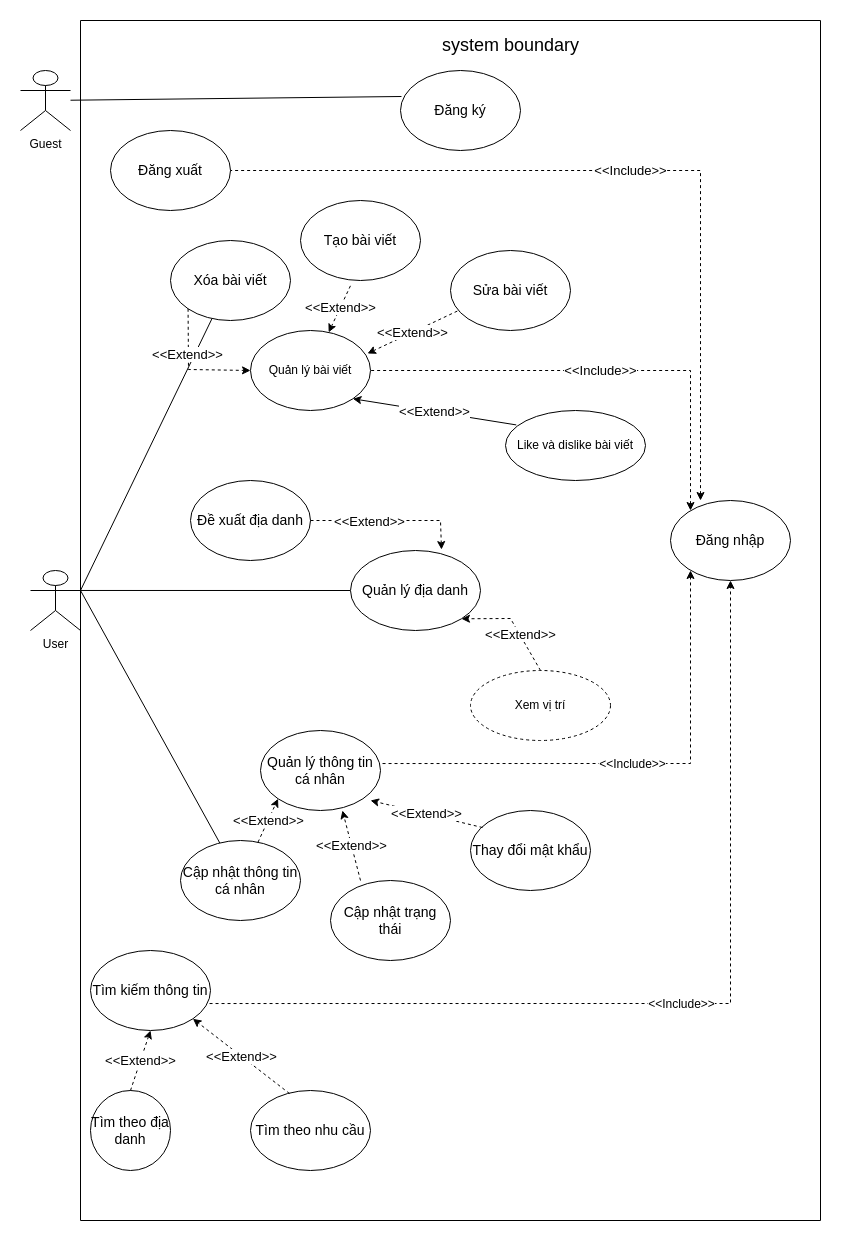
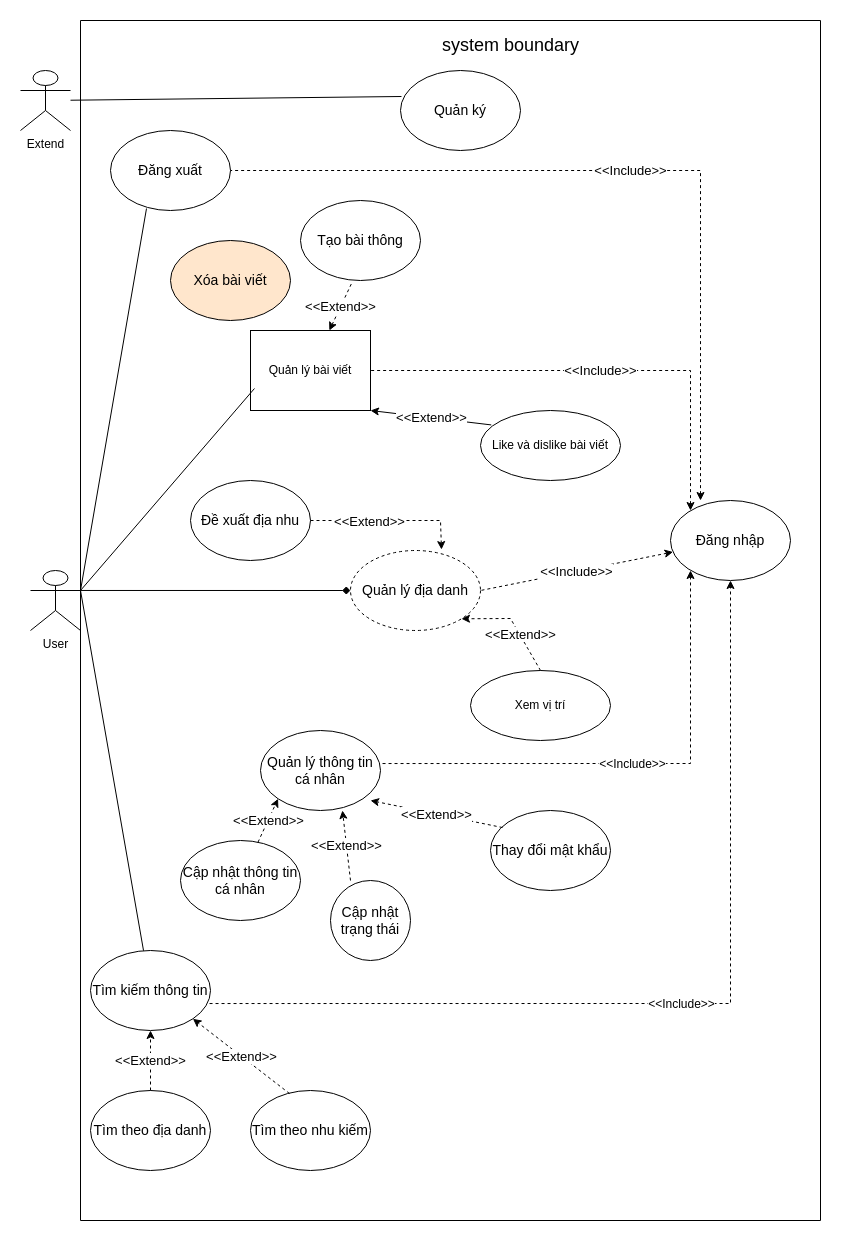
(461, 111) -> (461, 111)
(46, 145) -> (46, 145)
(361, 241) -> (361, 241)
(231, 281) -> (231, 281)
(511, 291) -> none
(416, 331) -> none
(188, 364) -> none
(311, 371) -> (311, 371)
(576, 446) -> (551, 446)
(148, 451) -> (114, 396)
(251, 521) -> (251, 521)
none -> (509, 585)
(346, 590) -> (342, 590)
(416, 591) -> (416, 591)
(541, 706) -> (541, 706)
(151, 718) -> (169, 488)
none -> (113, 774)
(531, 851) -> (551, 851)
(391, 921) -> (371, 921)
(131, 1131) -> (151, 1131)
(311, 1131) -> (311, 1131)
